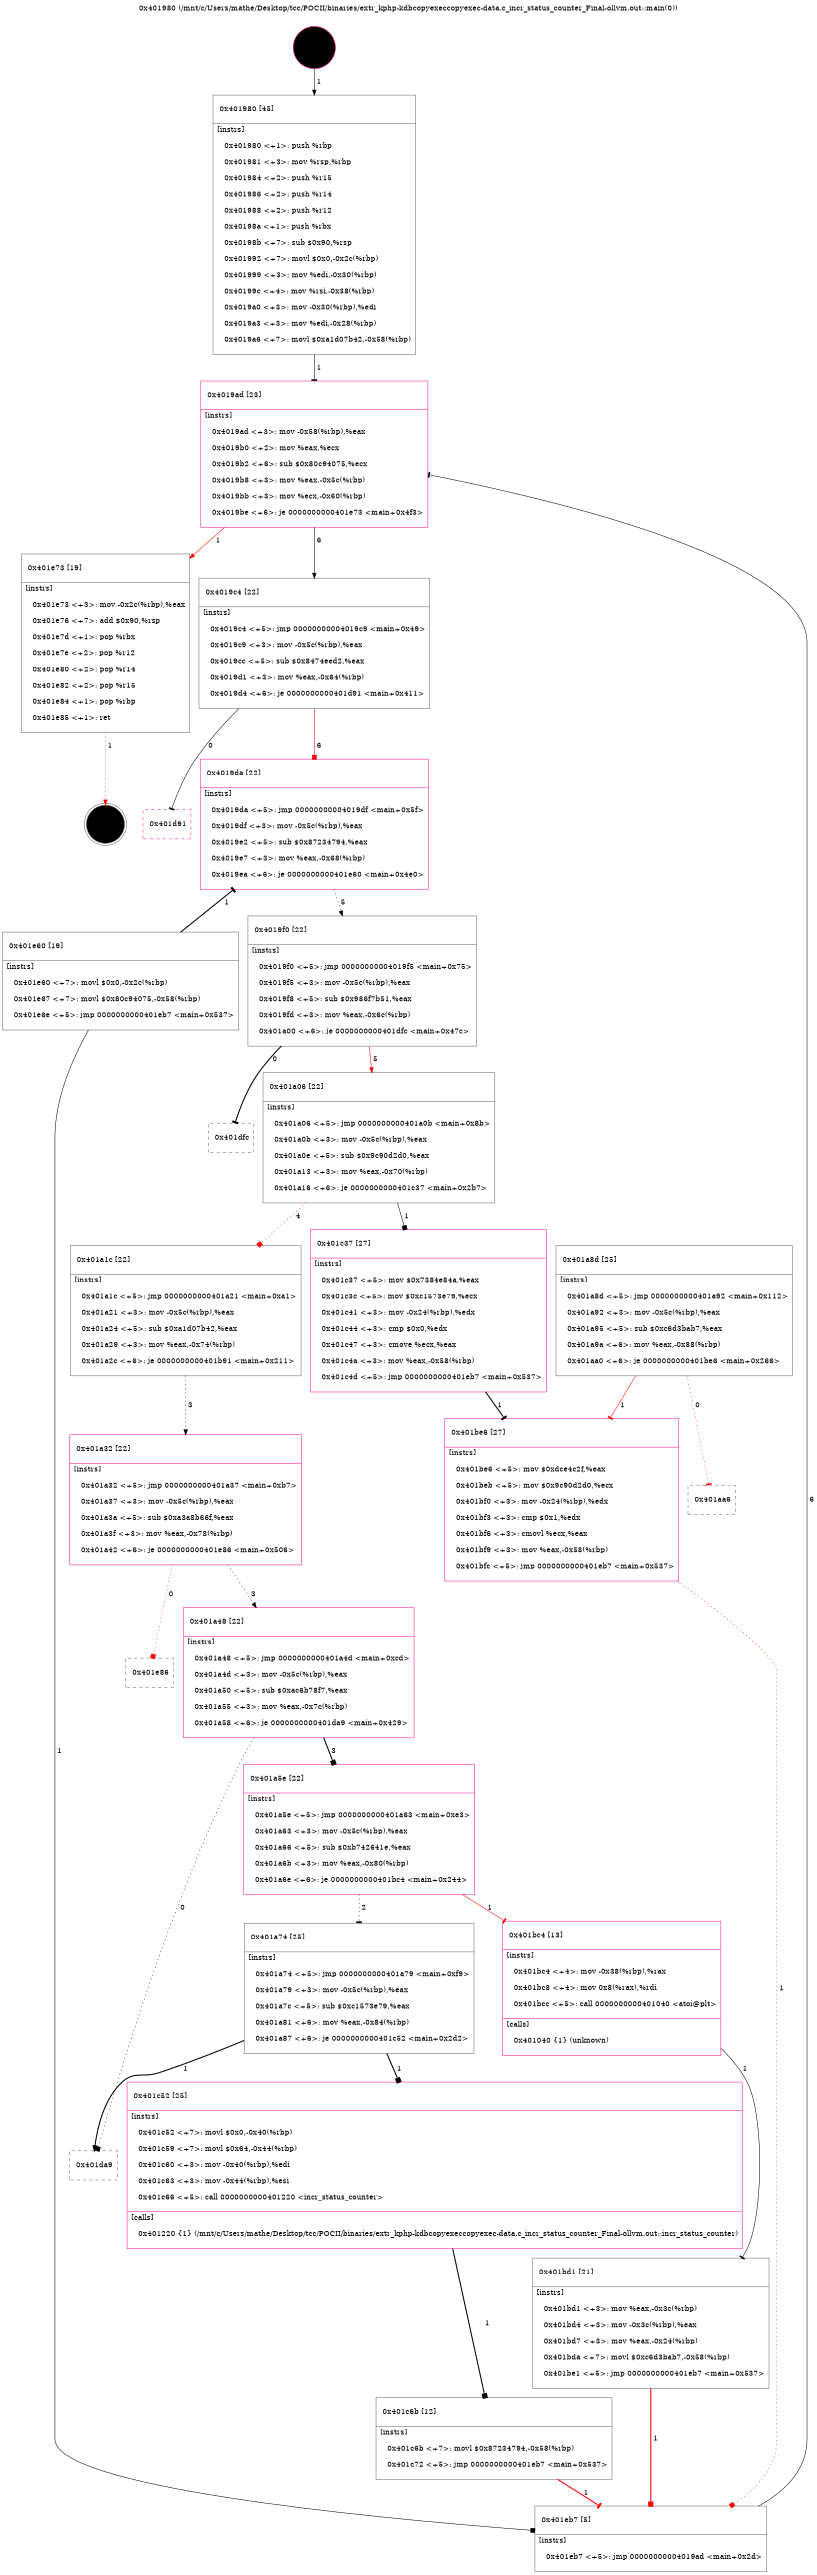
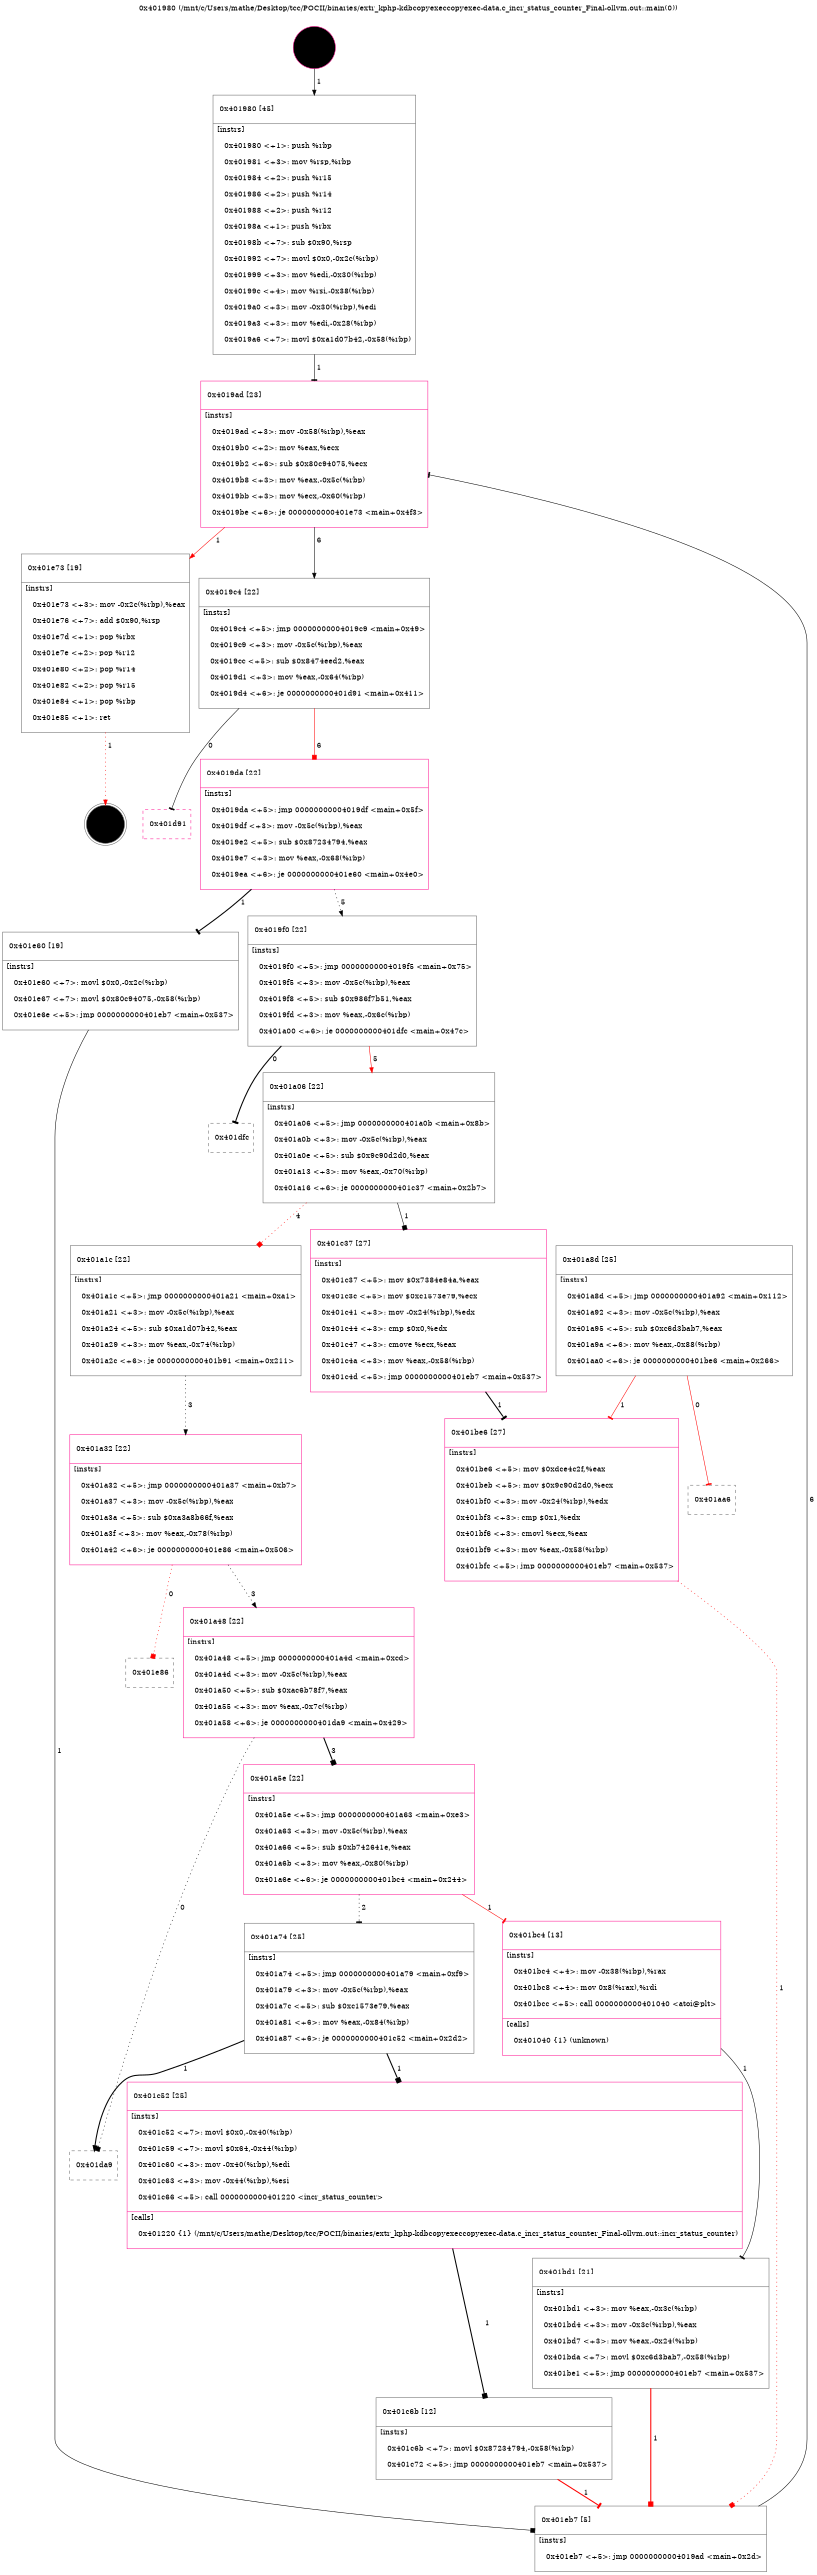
(206, 912) -> (226, 911)
(698, 1429) -> (698, 1429)
